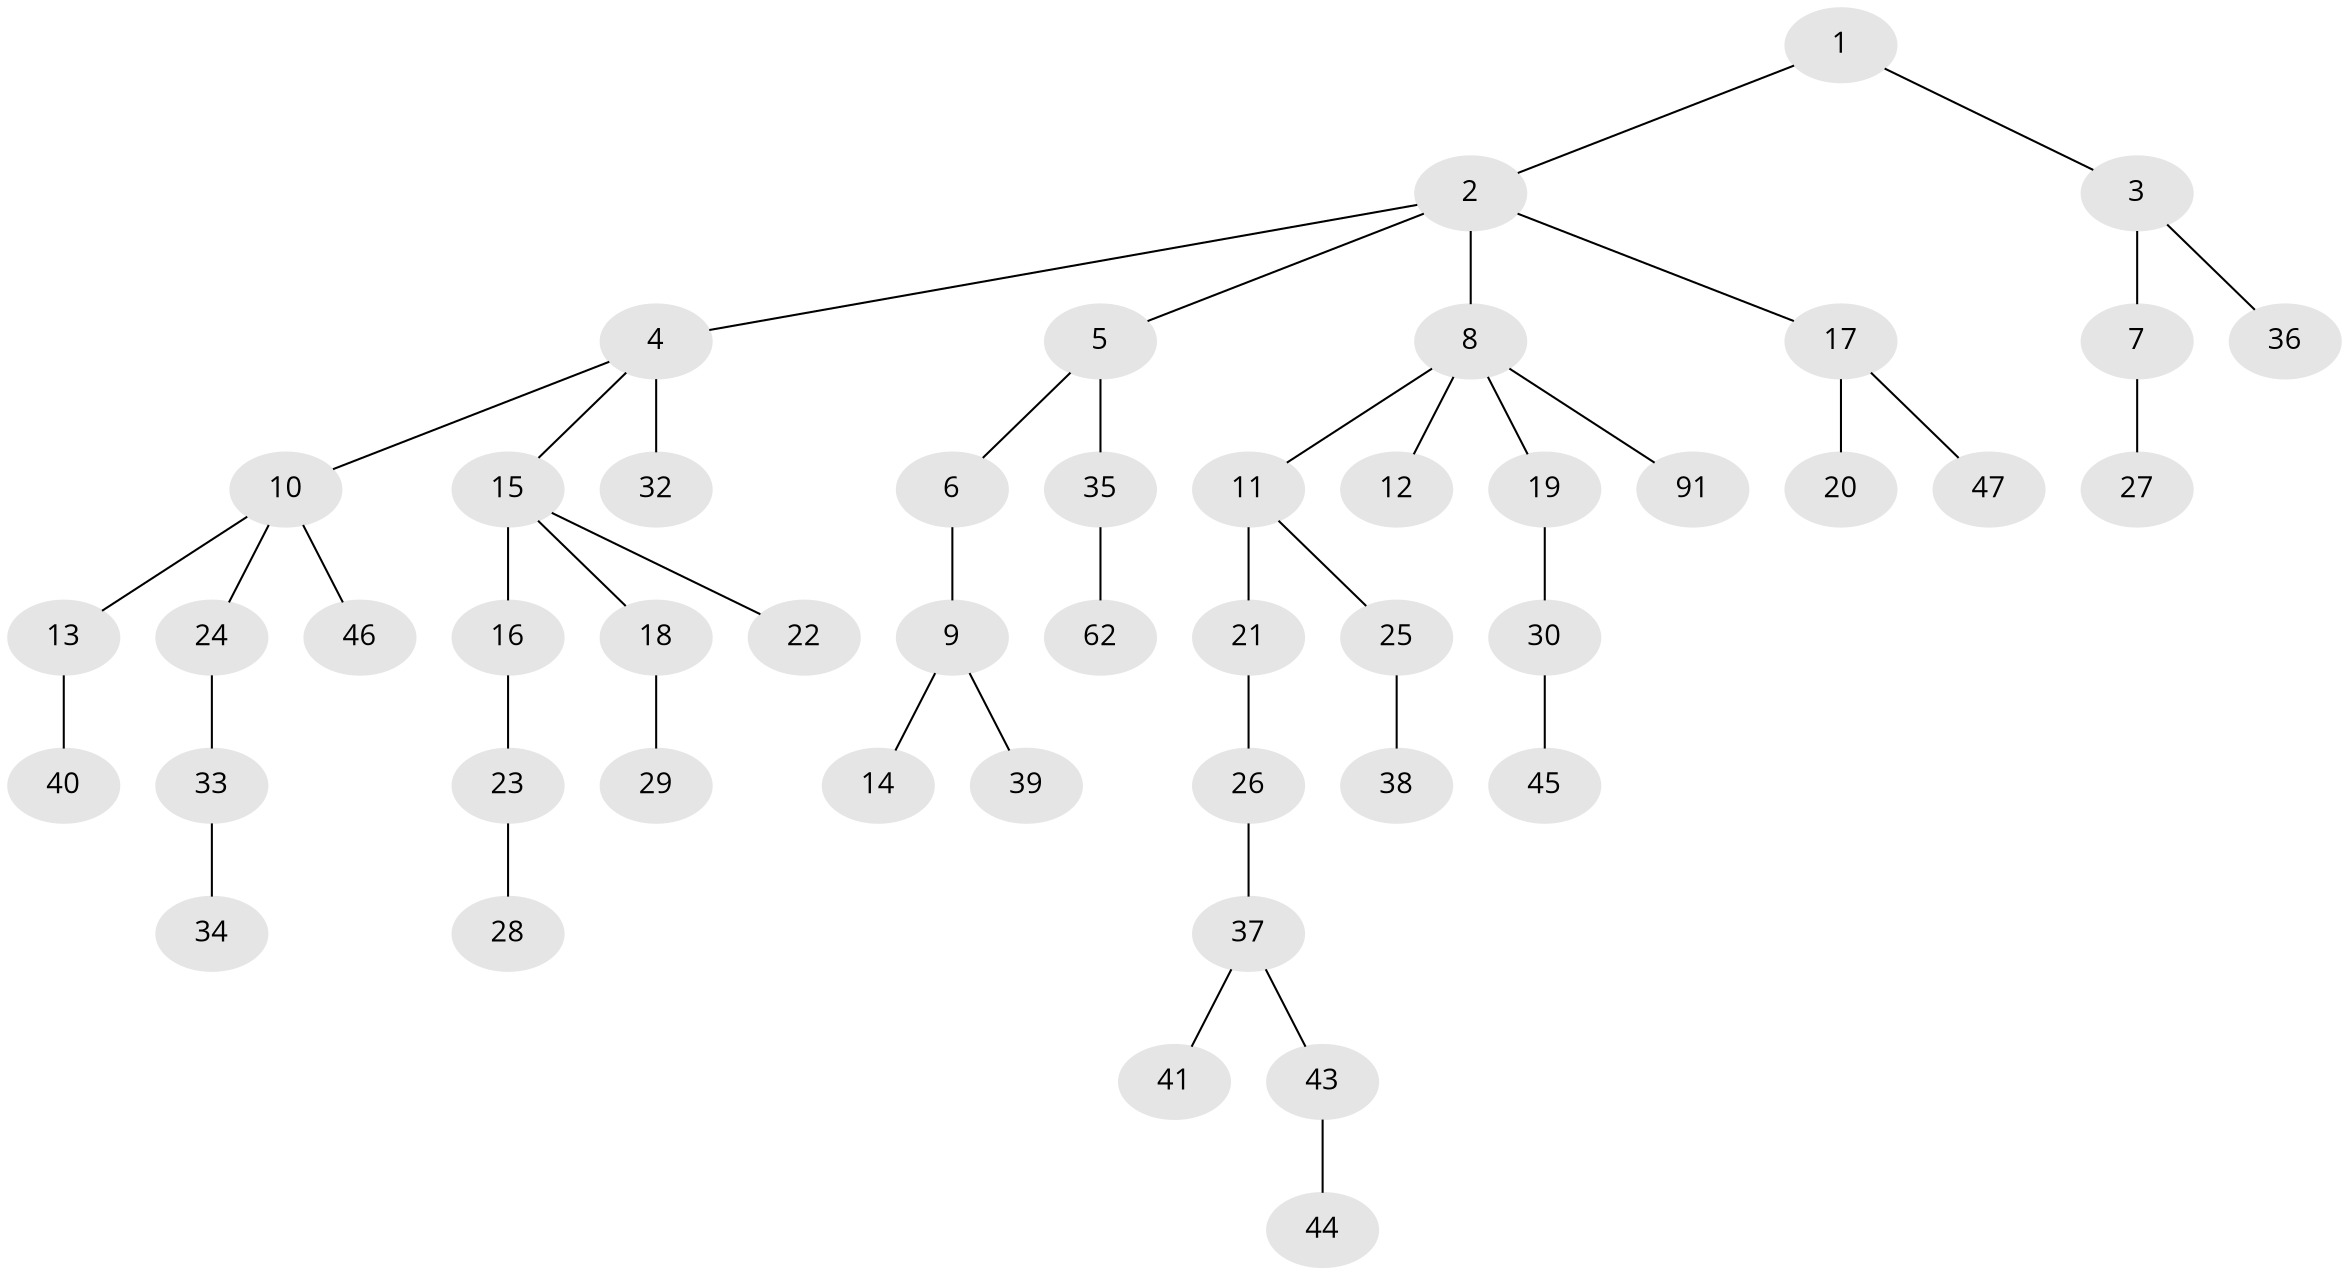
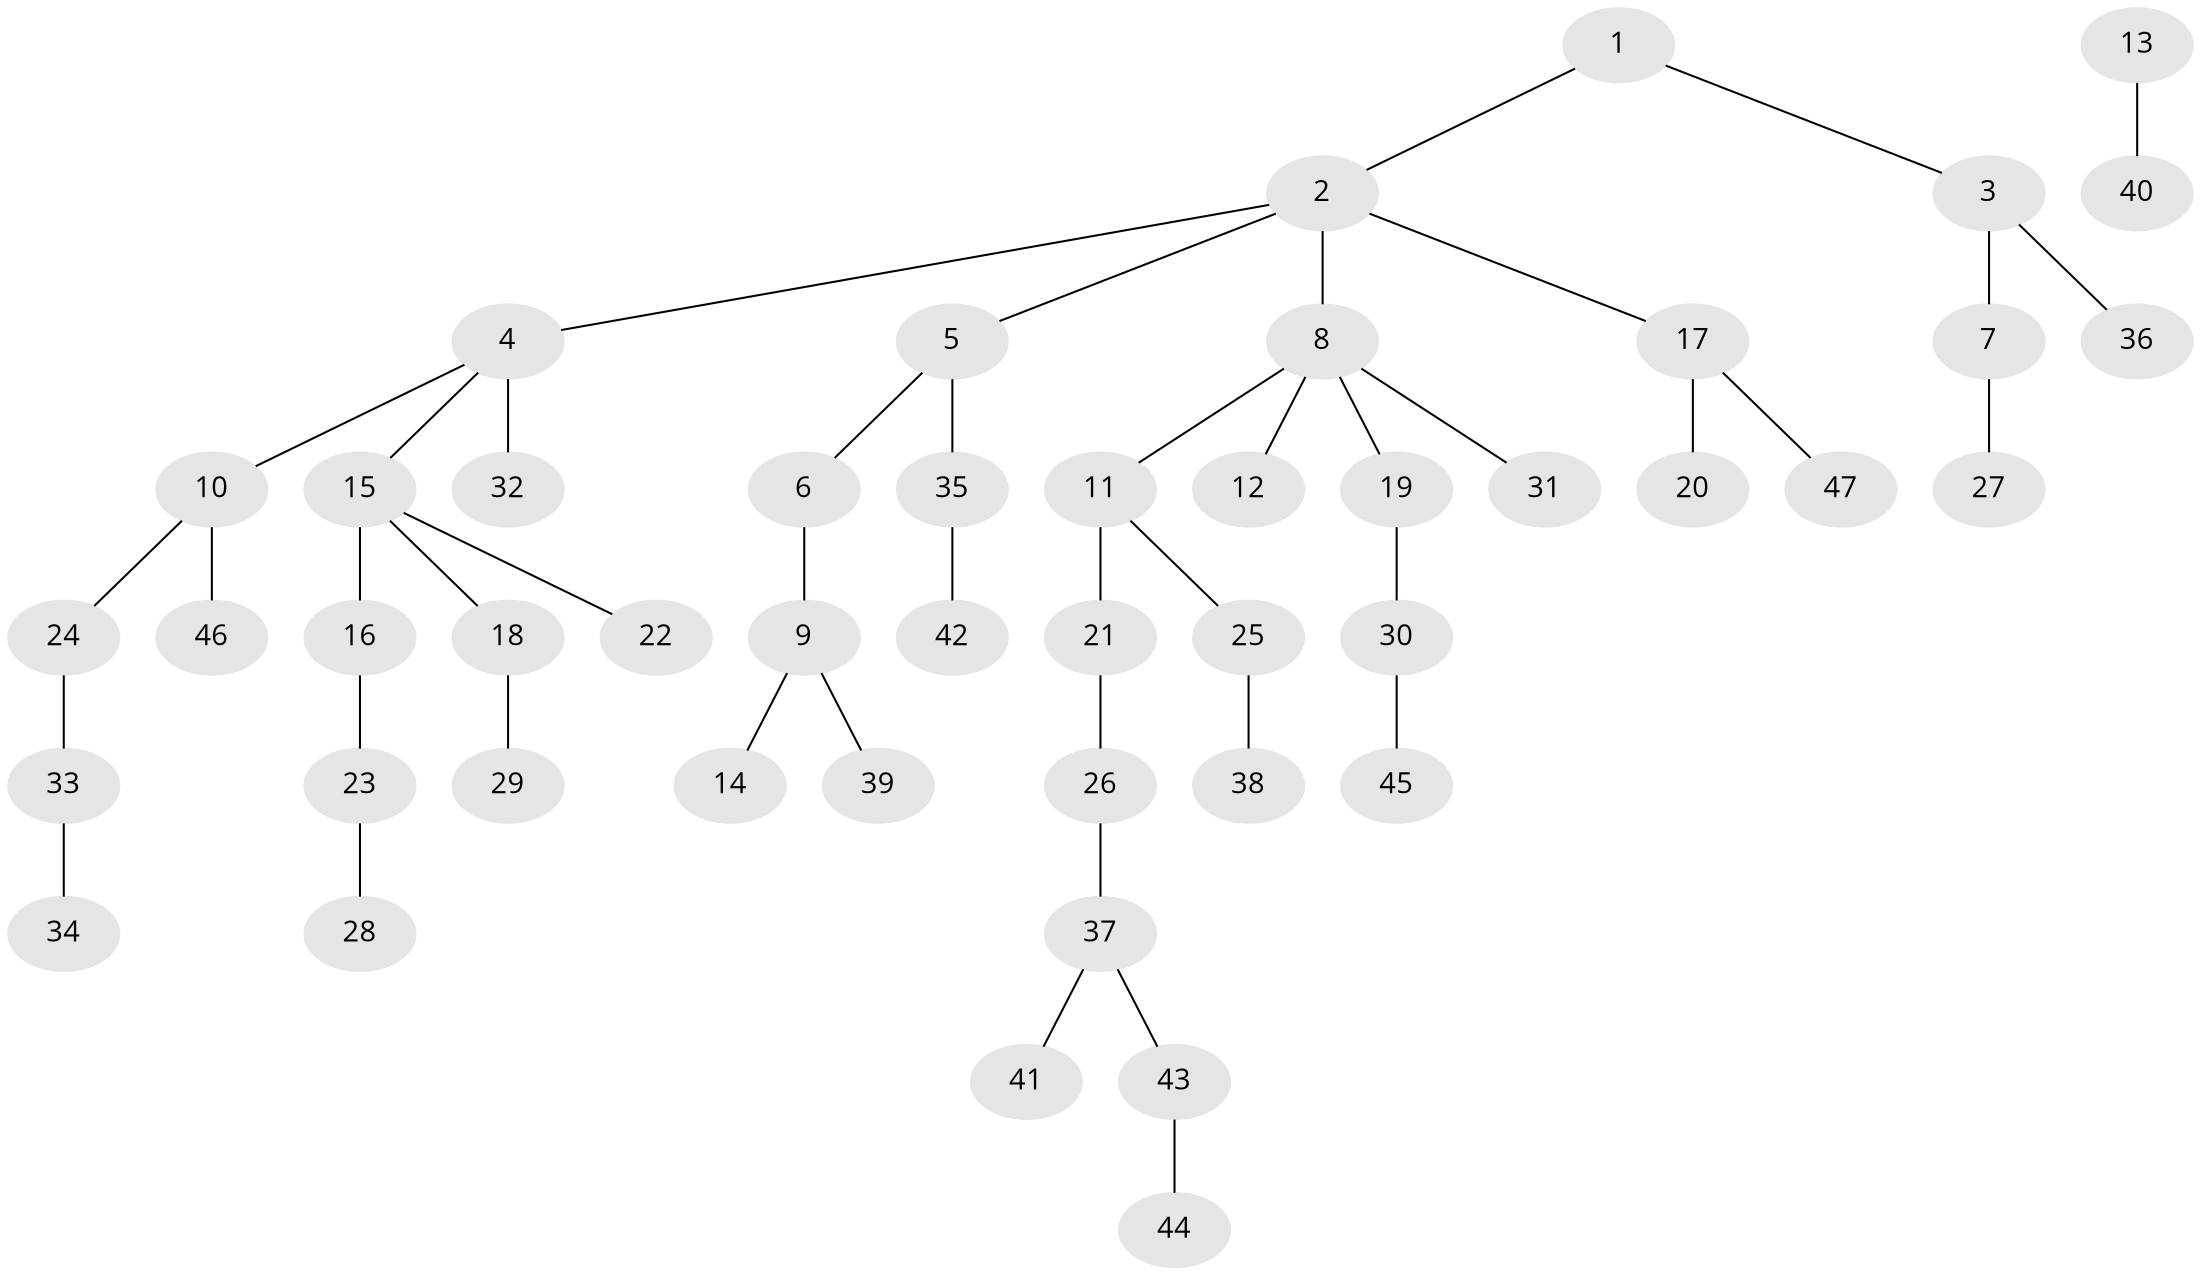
(1693, 490) -> (1545, 490)
(175, 564) -> none
(1100, 638) -> (952, 638)
